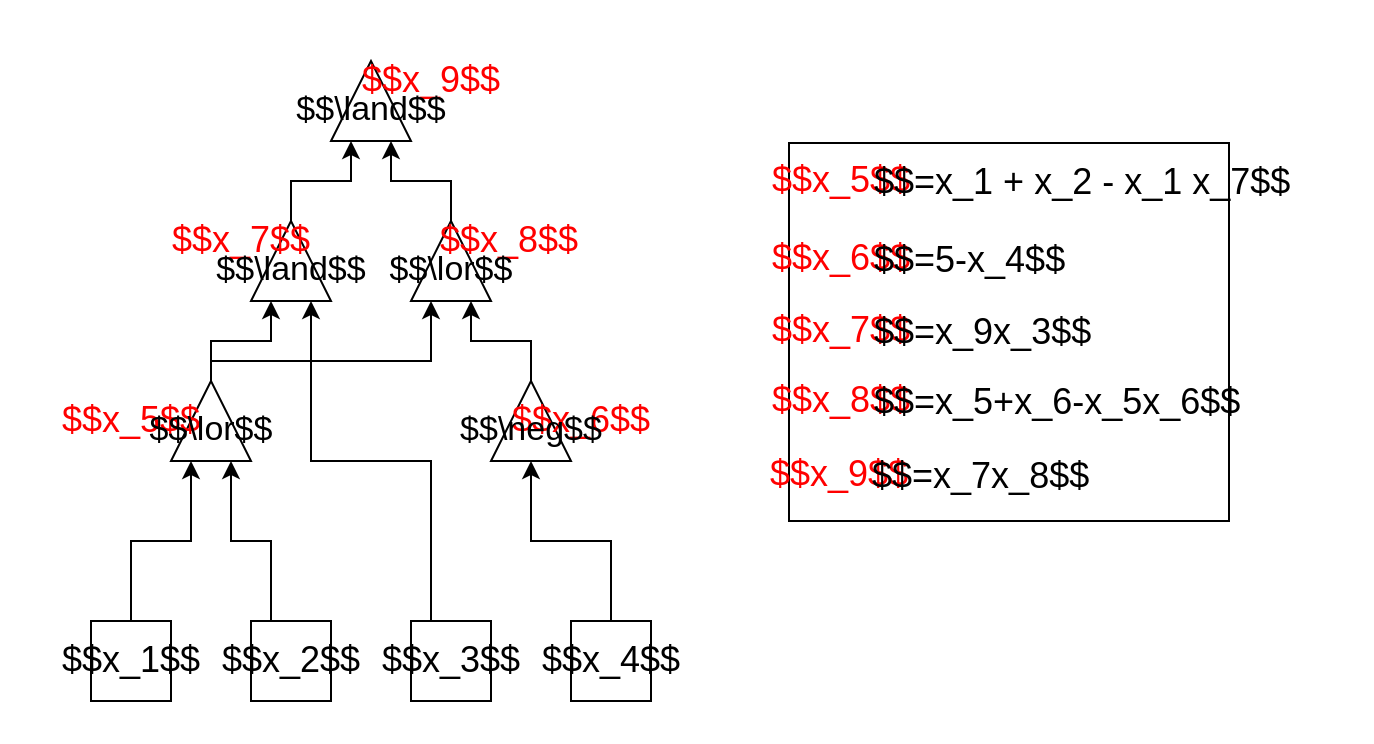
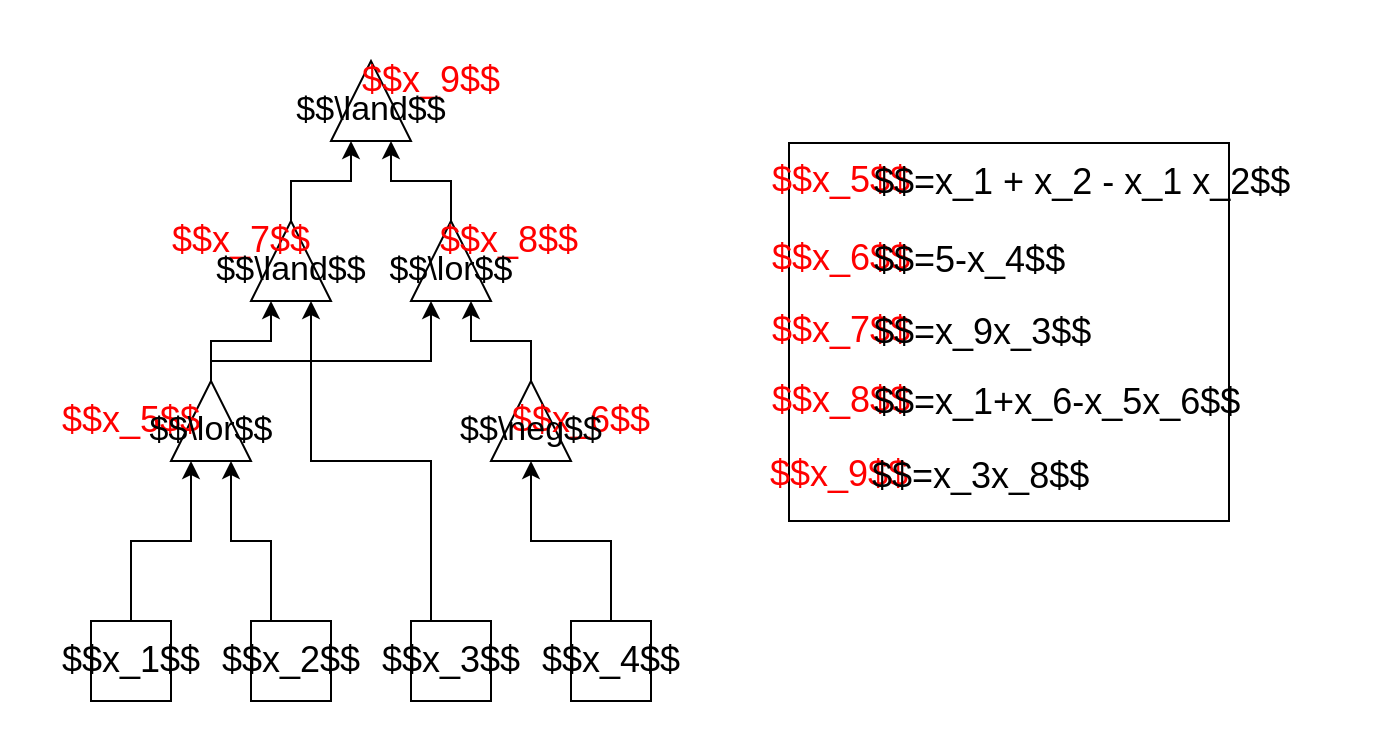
(1094, 183) -> (1094, 183)
(1067, 403) -> (1067, 403)
(984, 477) -> (984, 477)
